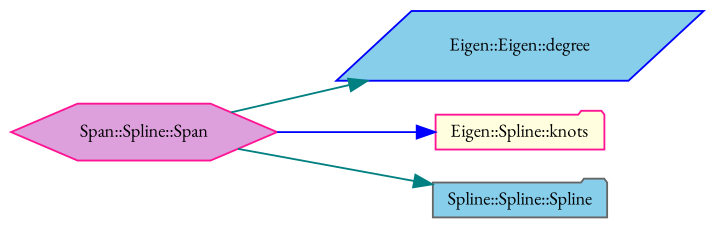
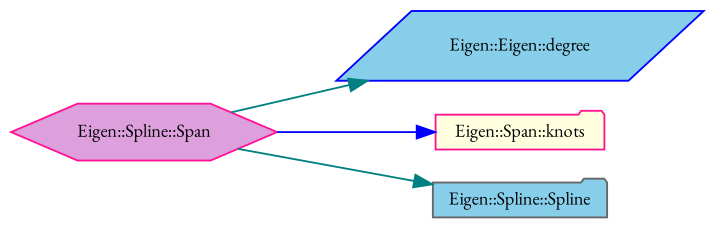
(144, 132) -> (144, 132)
(520, 132) -> (520, 132)
(520, 200) -> (520, 200)
